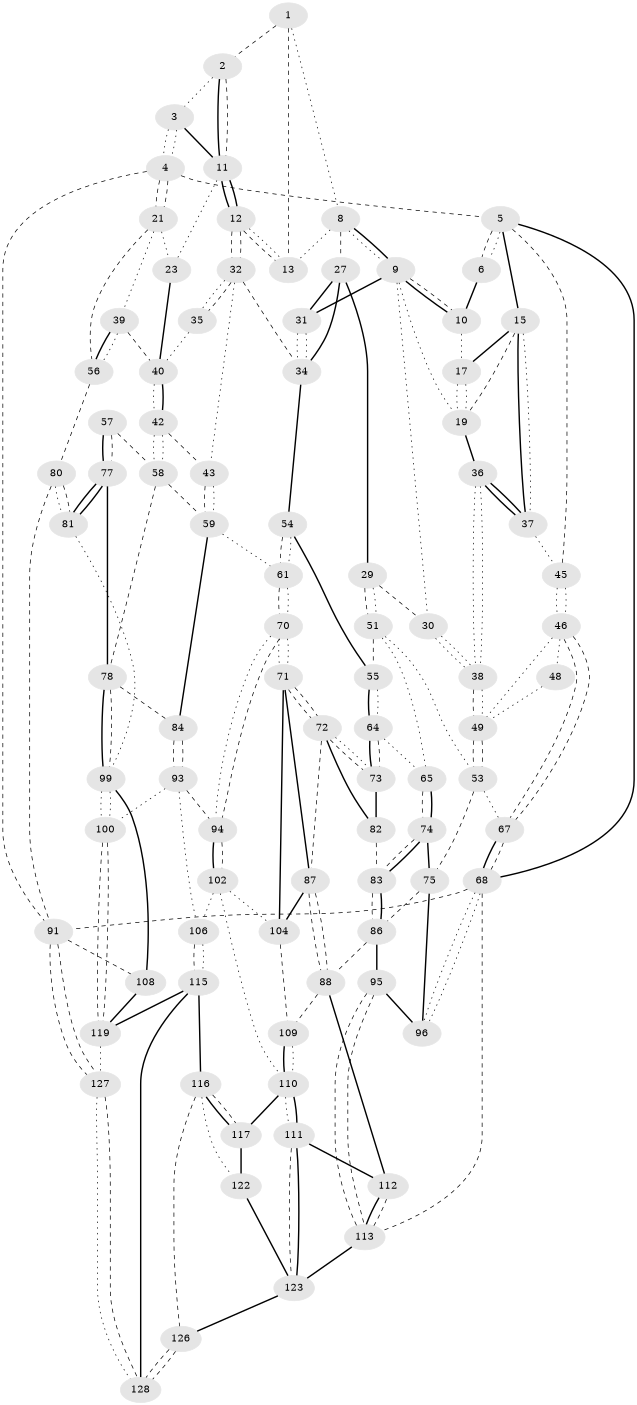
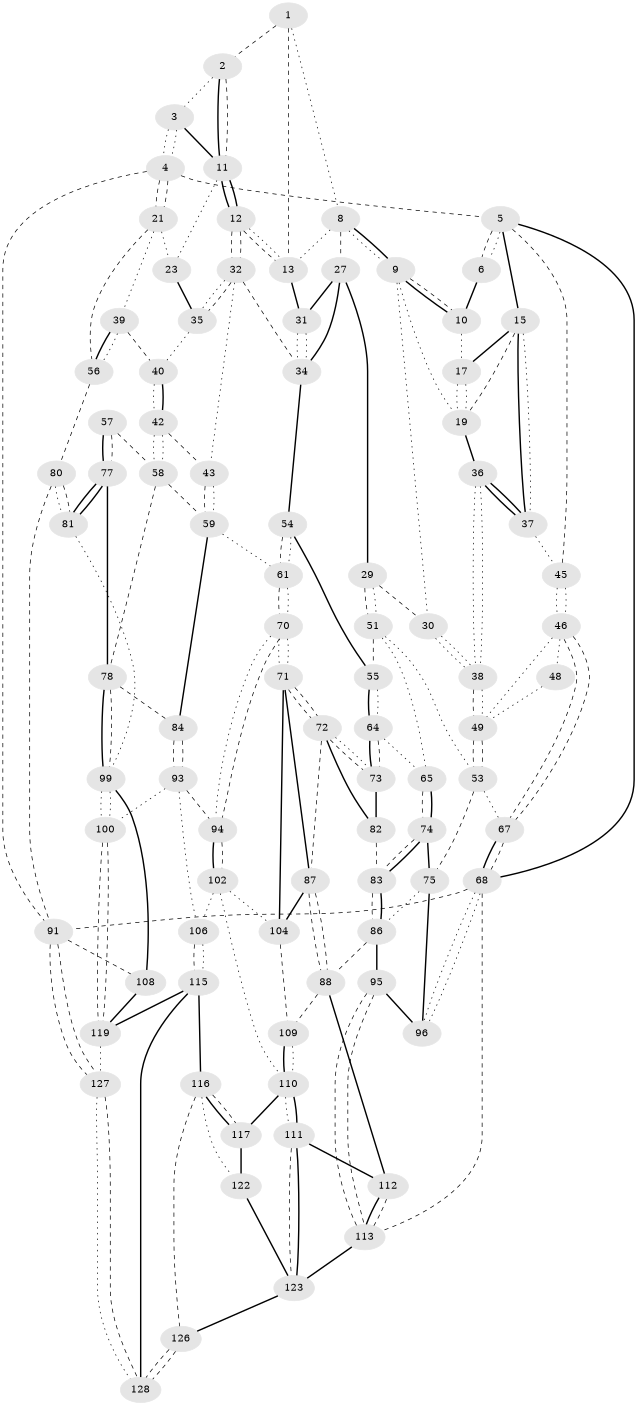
(346, 297) -> (295, 296)
(165, 321) -> (185, 296)
(399, 910) -> (399, 910)
